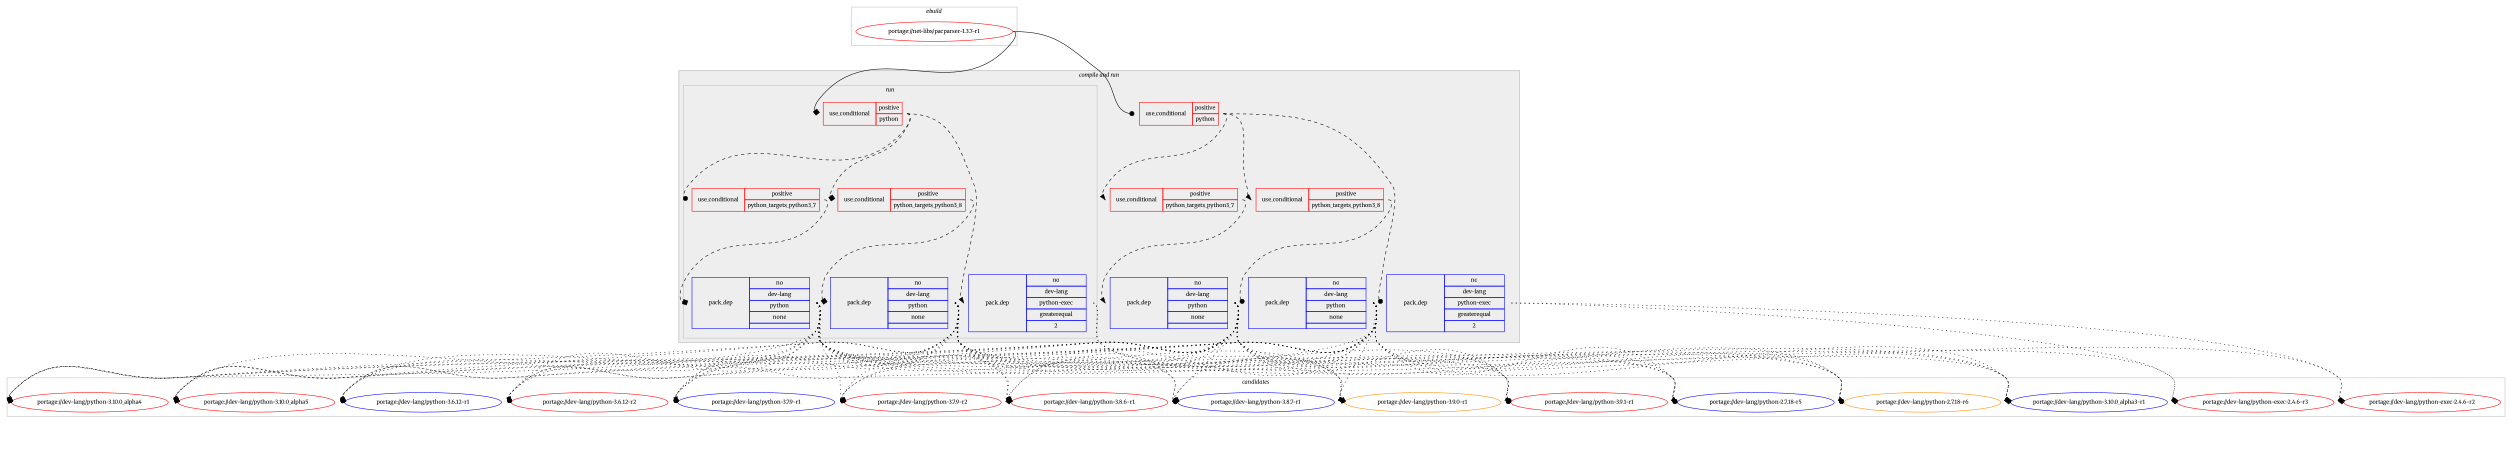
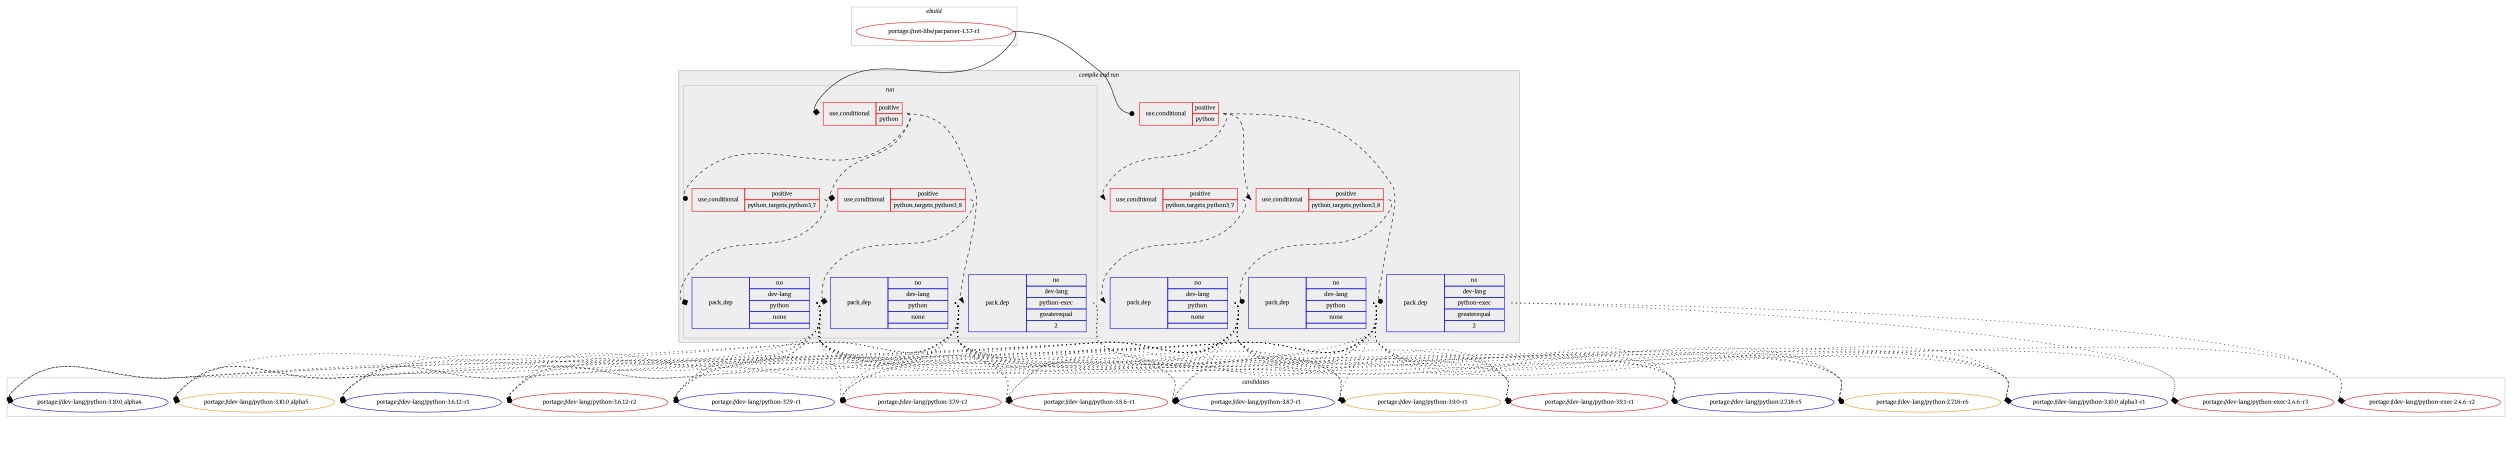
(90, 402) -> (90, 402)
(256, 402) -> (256, 402)
